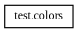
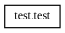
(39, 16) -> (32, 16)
